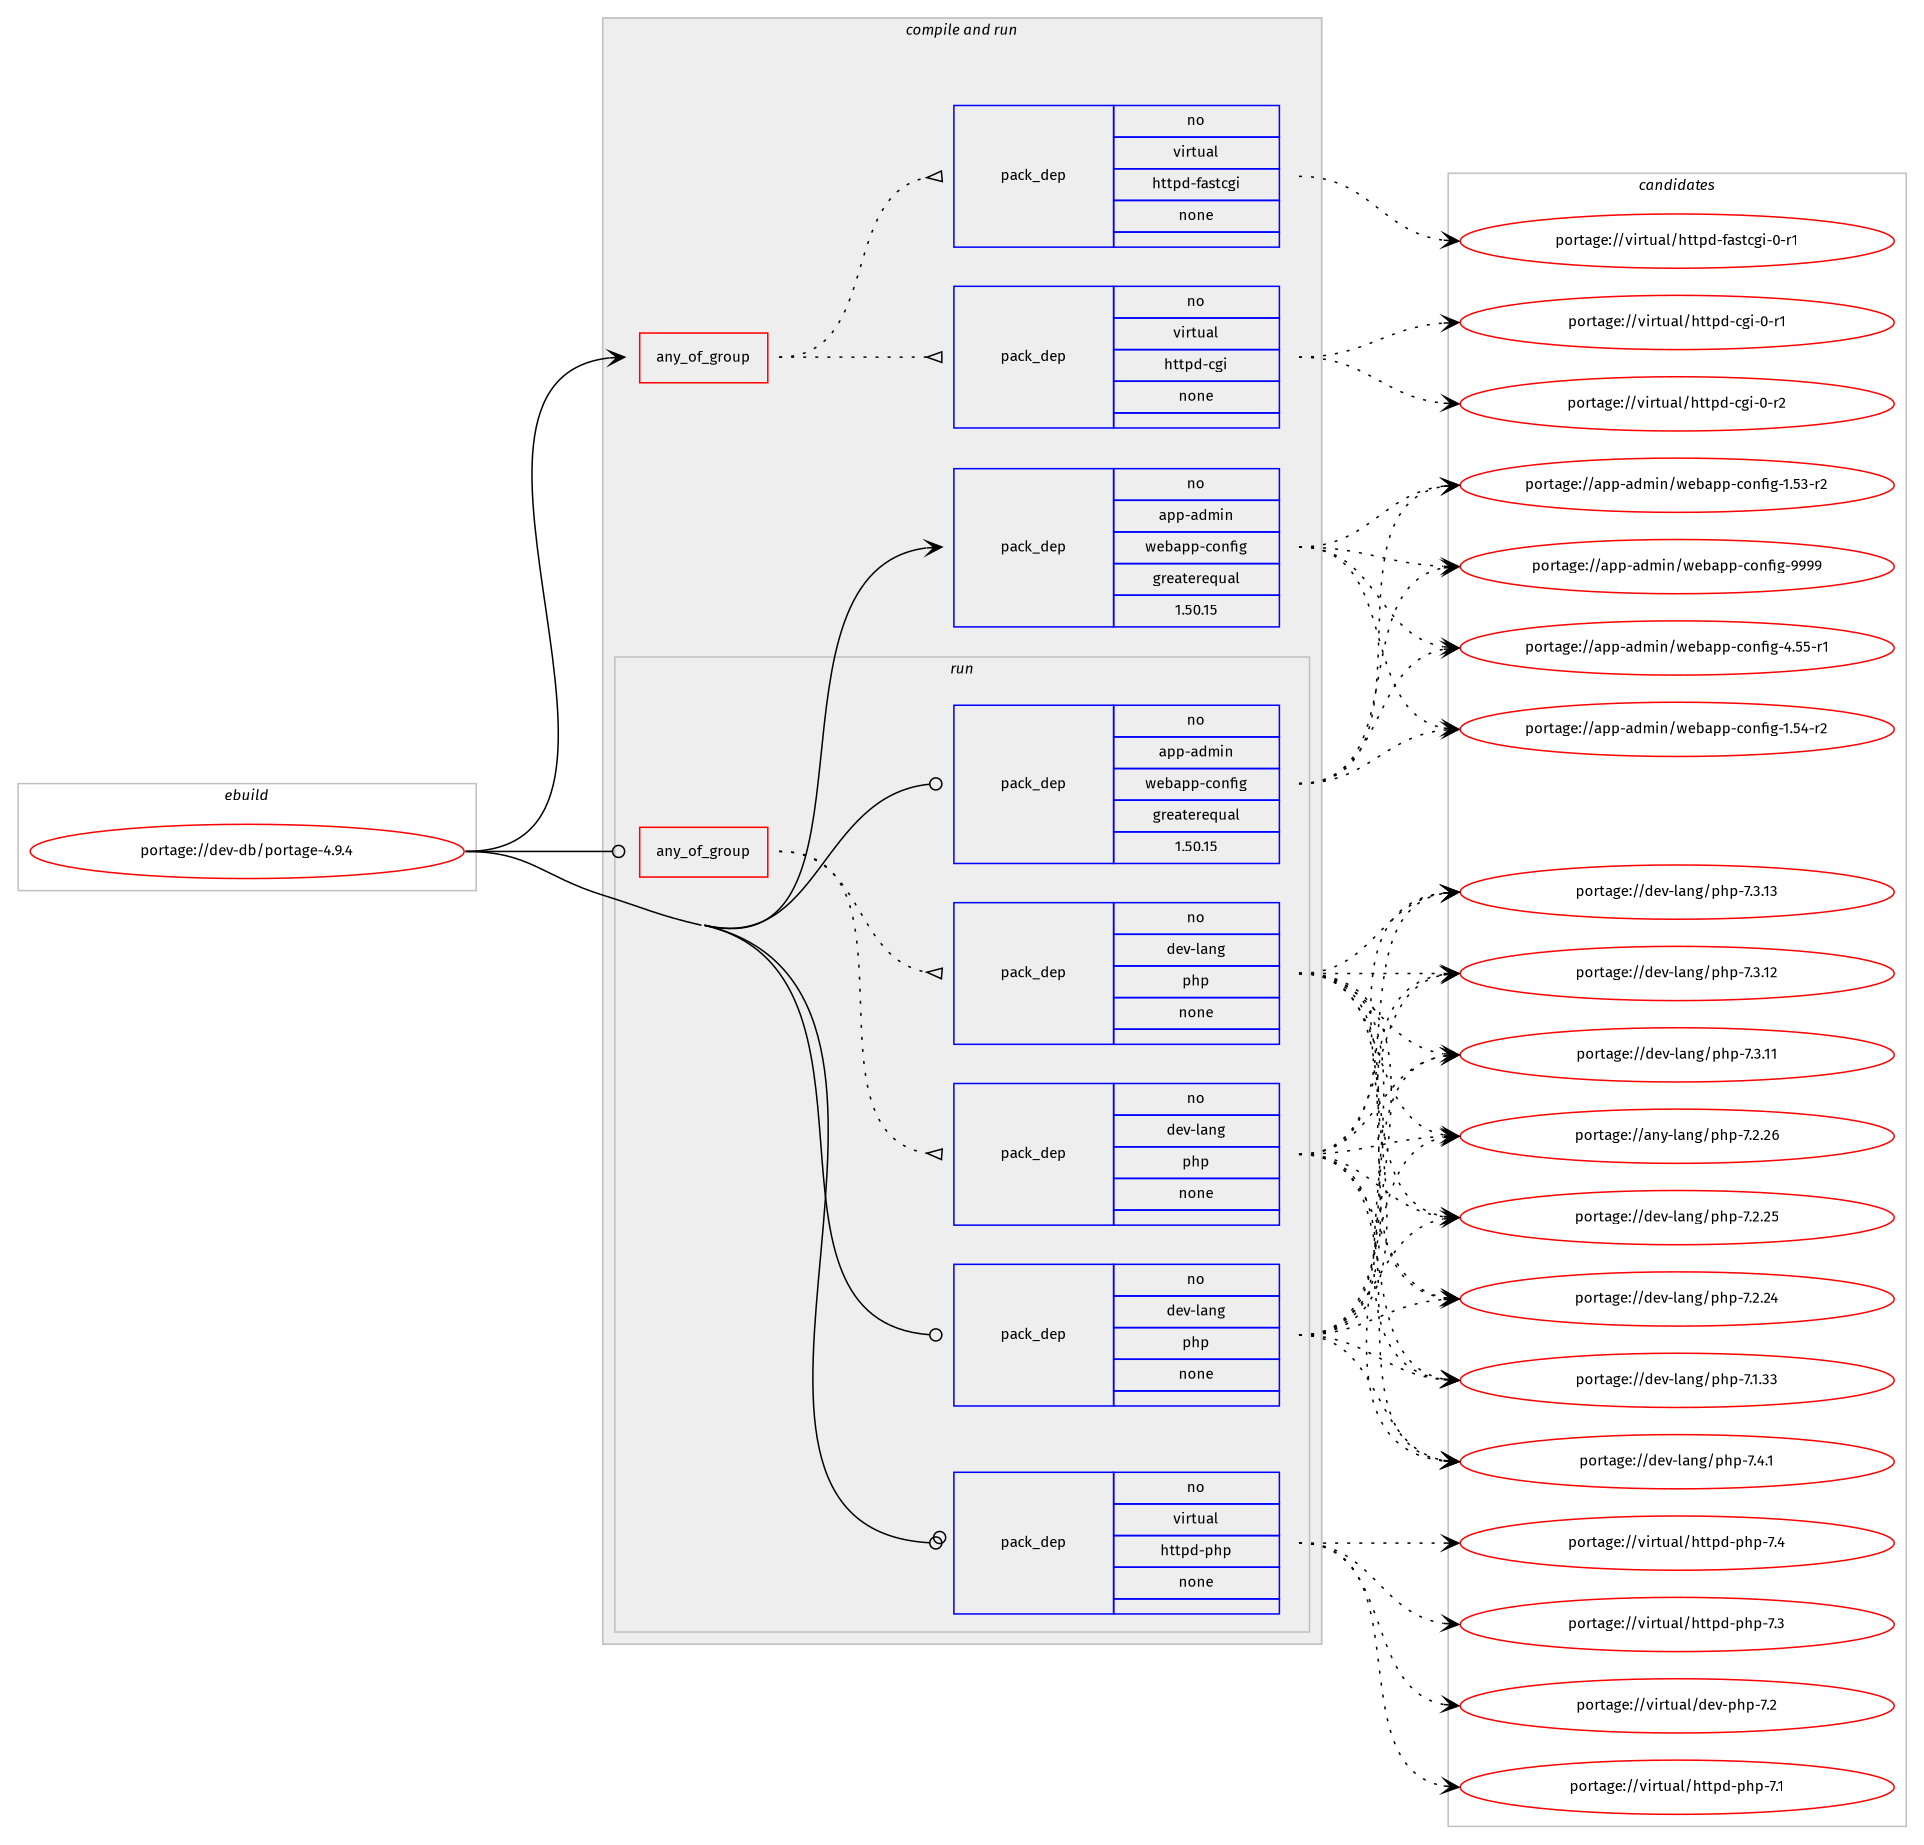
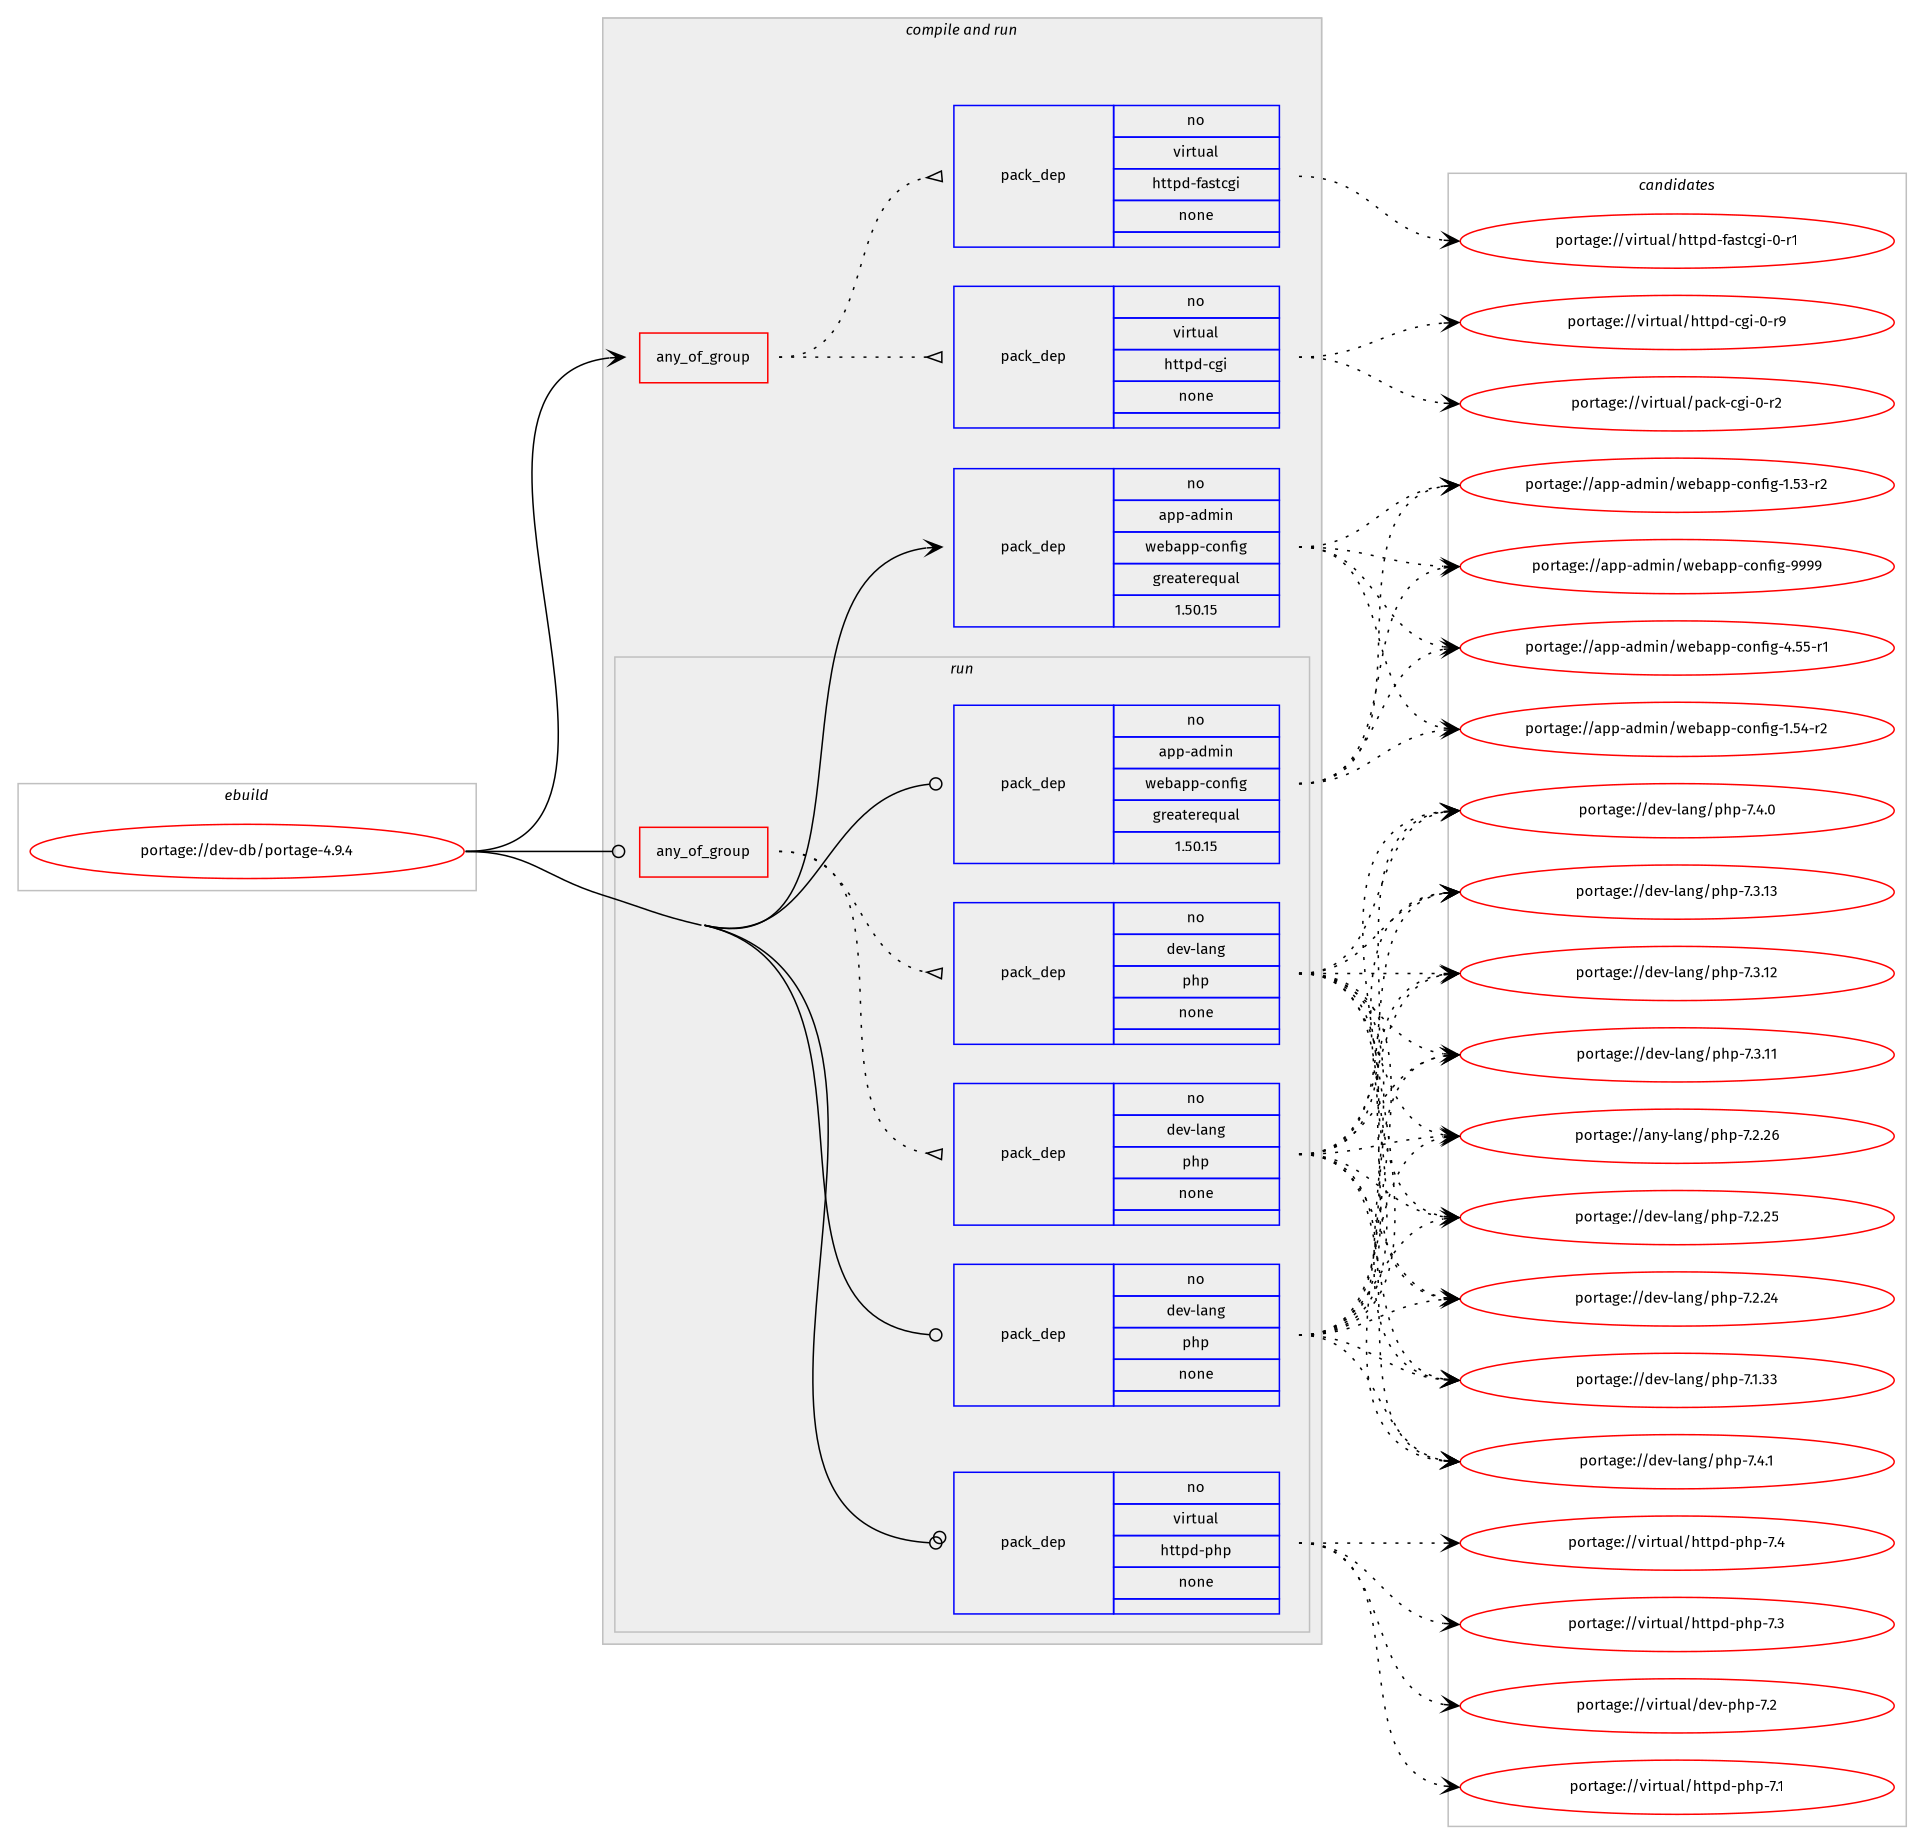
(1677, 322) -> (1677, 322)
(1677, 404) -> (1677, 404)
none -> (1677, 811)
